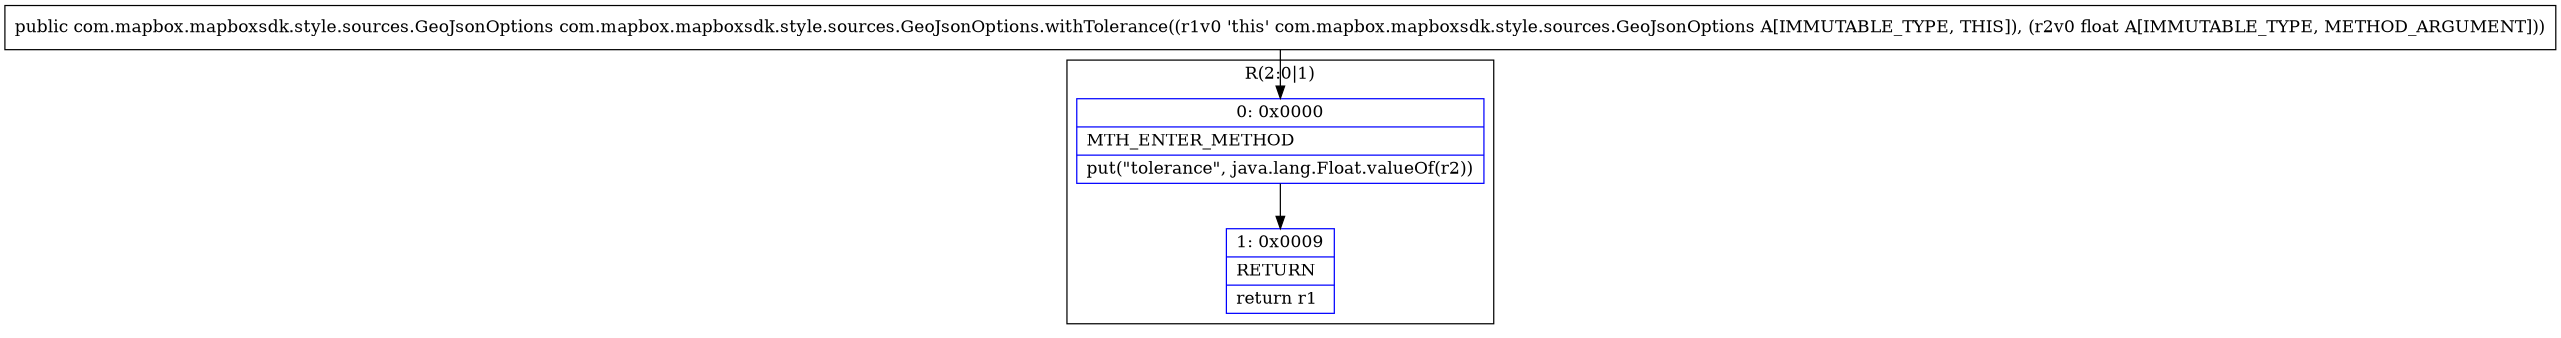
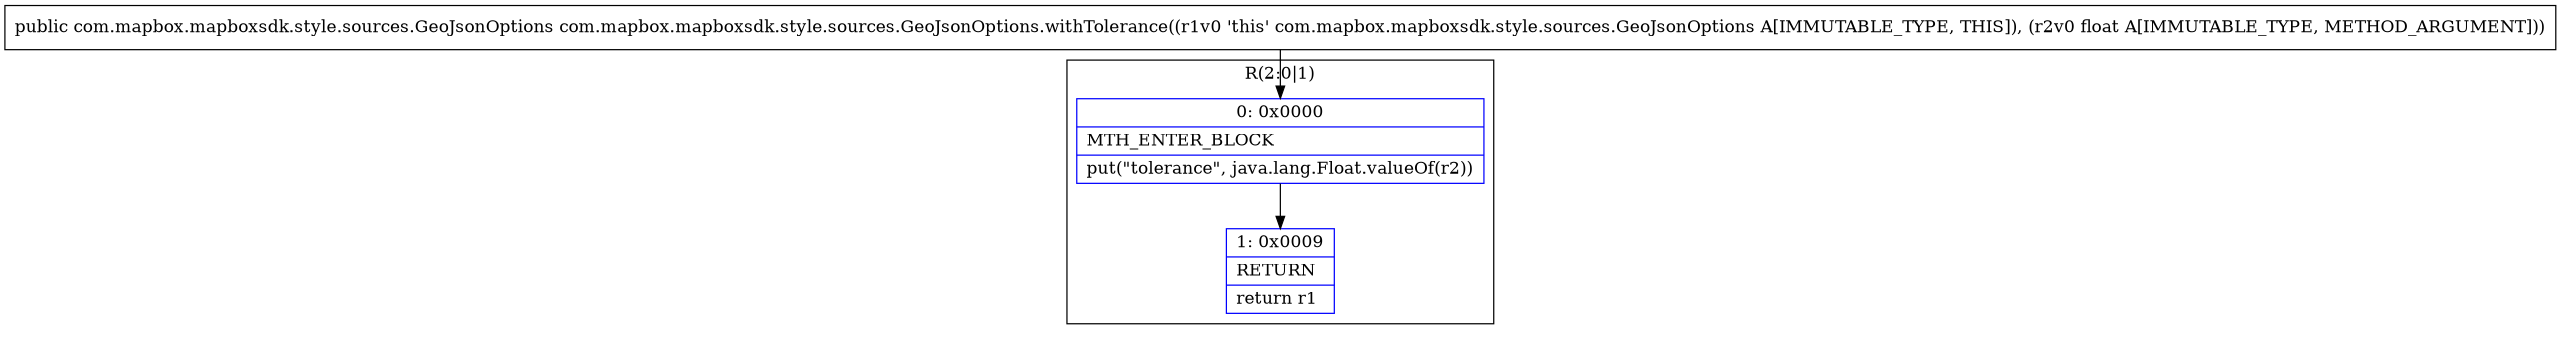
(1191, 140) -> (1181, 140)
